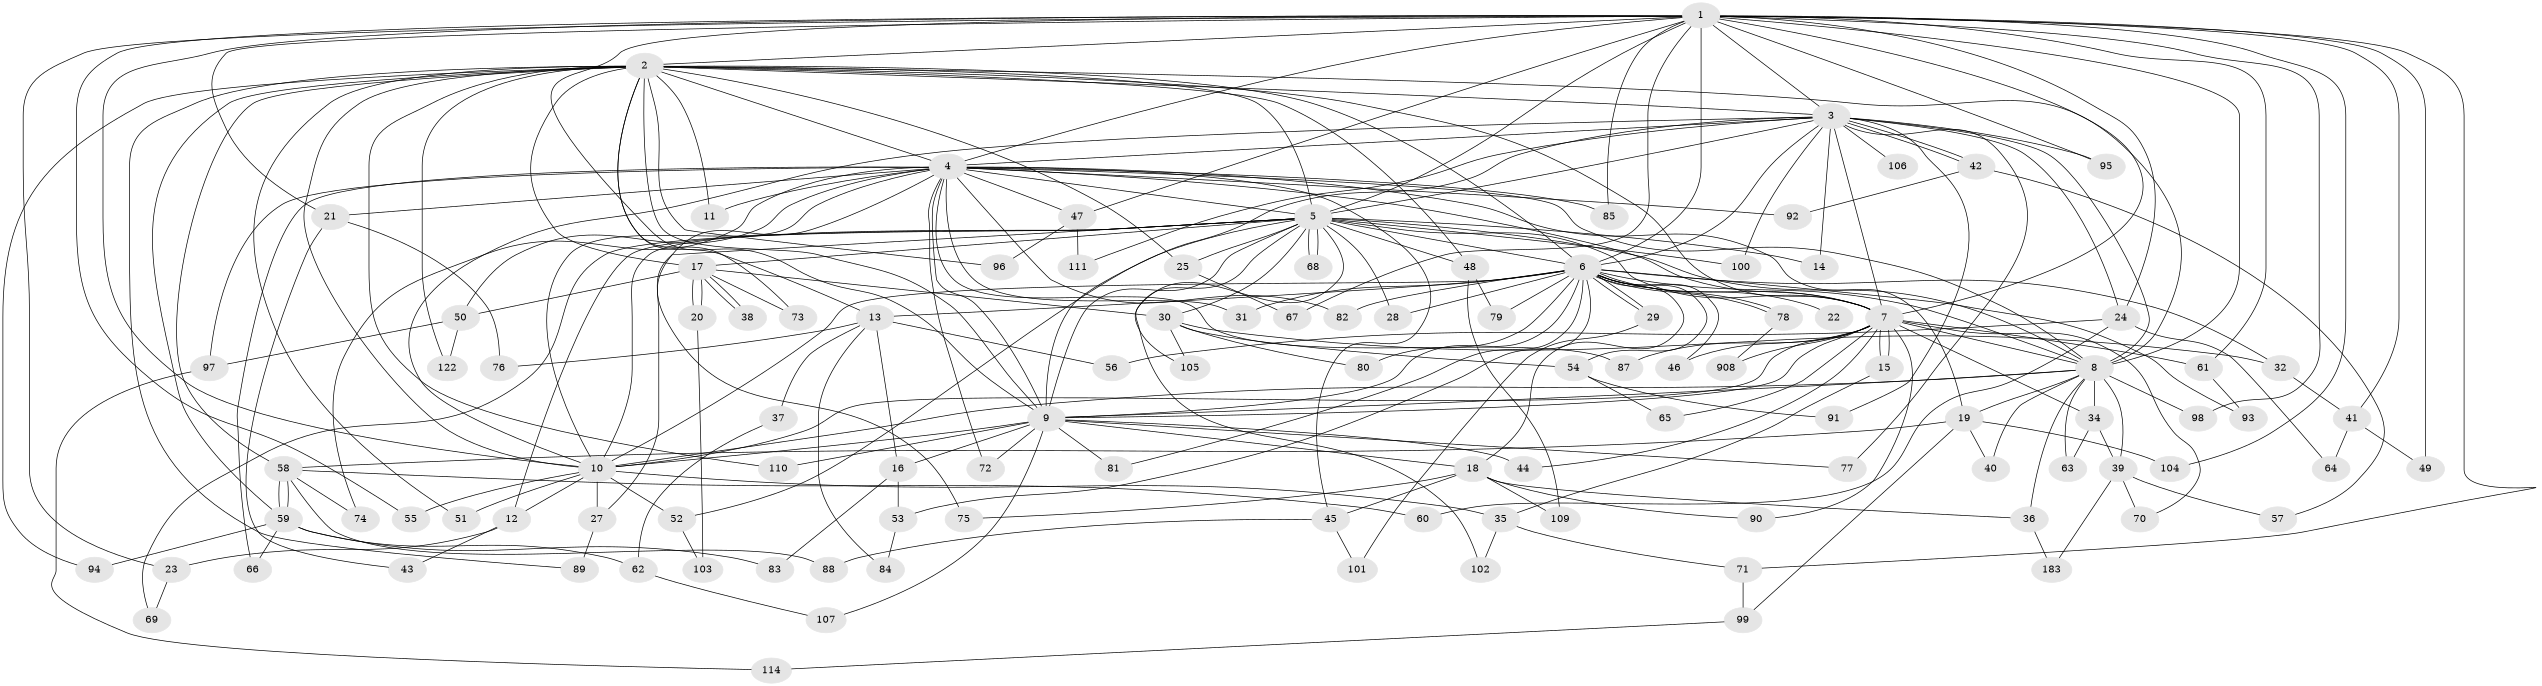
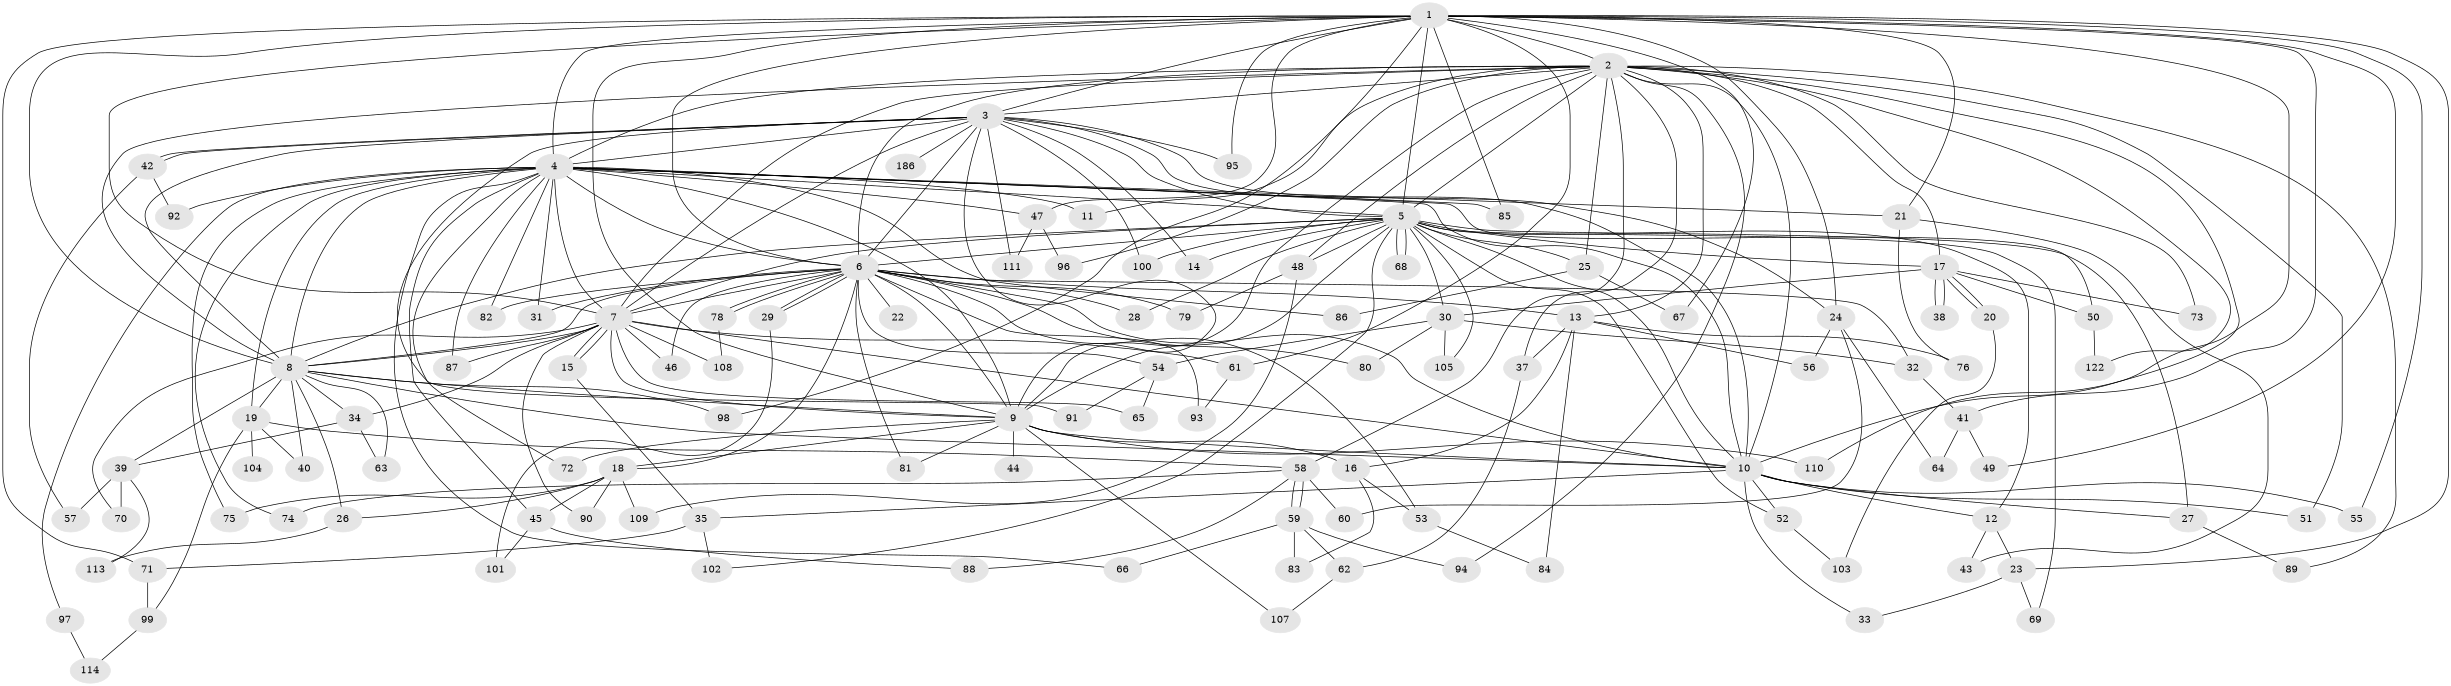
(2265, 55) -> none
(201, 126) -> (1656, 263)
(1898, 167) -> (906, 167)
none -> (697, 240)
none -> (1342, 318)
(335, 343) -> none
(1726, 368) -> (723, 368)
(1724, 430) -> none
(1847, 469) -> none
(2029, 519) -> (343, 519)
(2052, 570) -> (96, 570)
none -> (1865, 620)
